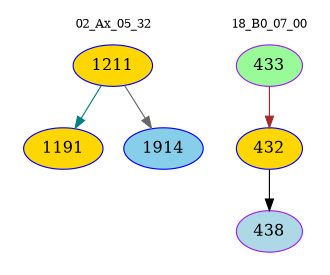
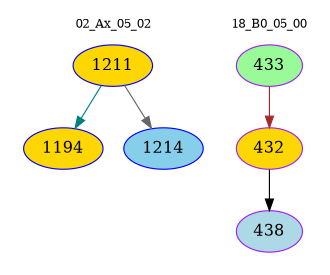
(113, 25) -> (113, 25)
(269, 25) -> (269, 25)
(63, 149) -> (63, 149)
(163, 149) -> (163, 149)
(269, 149) -> (269, 149)
